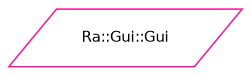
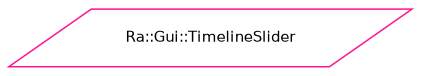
(125, 38) -> (210, 38)
